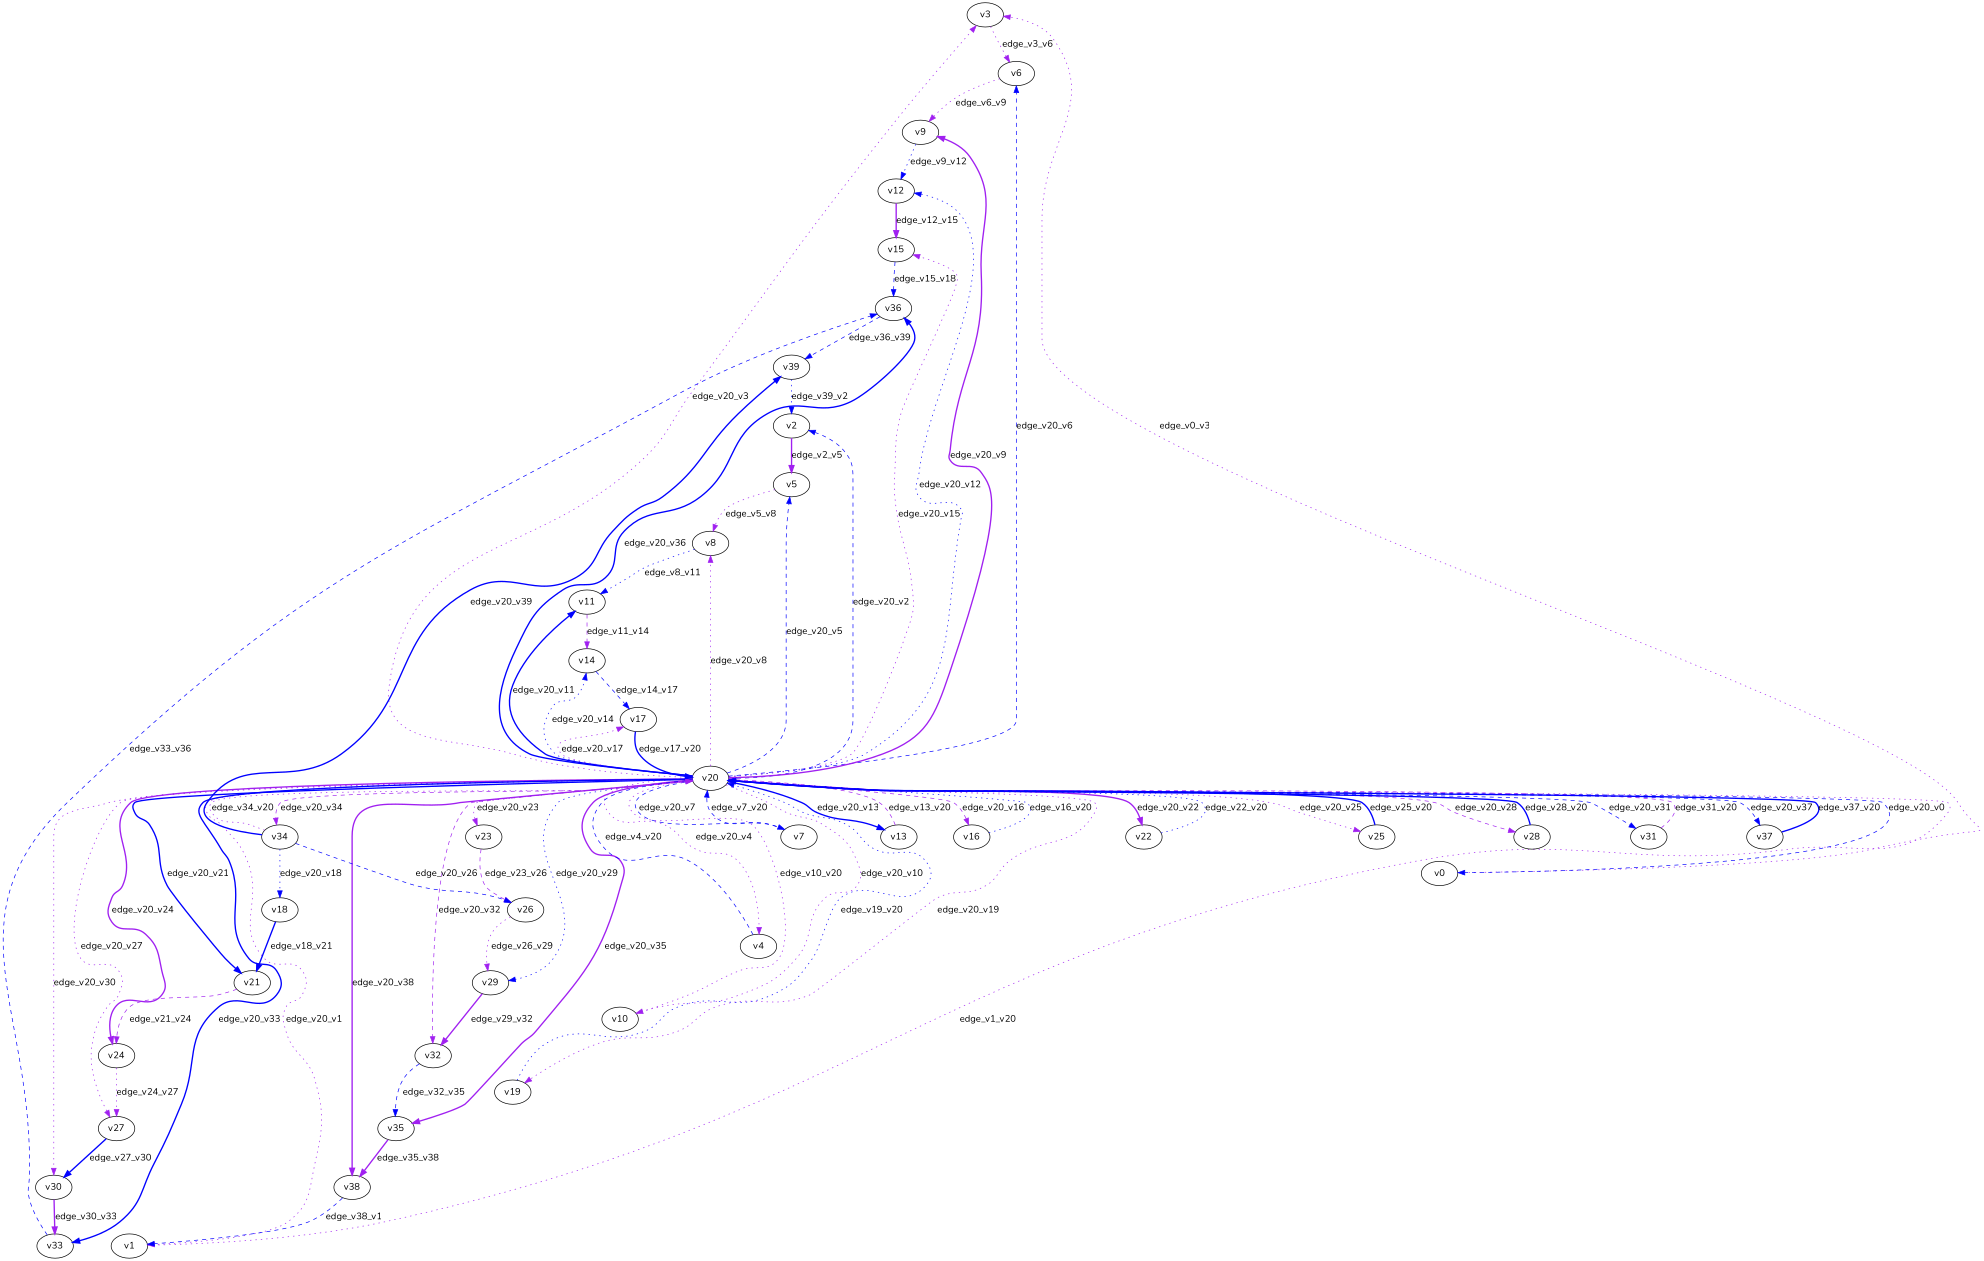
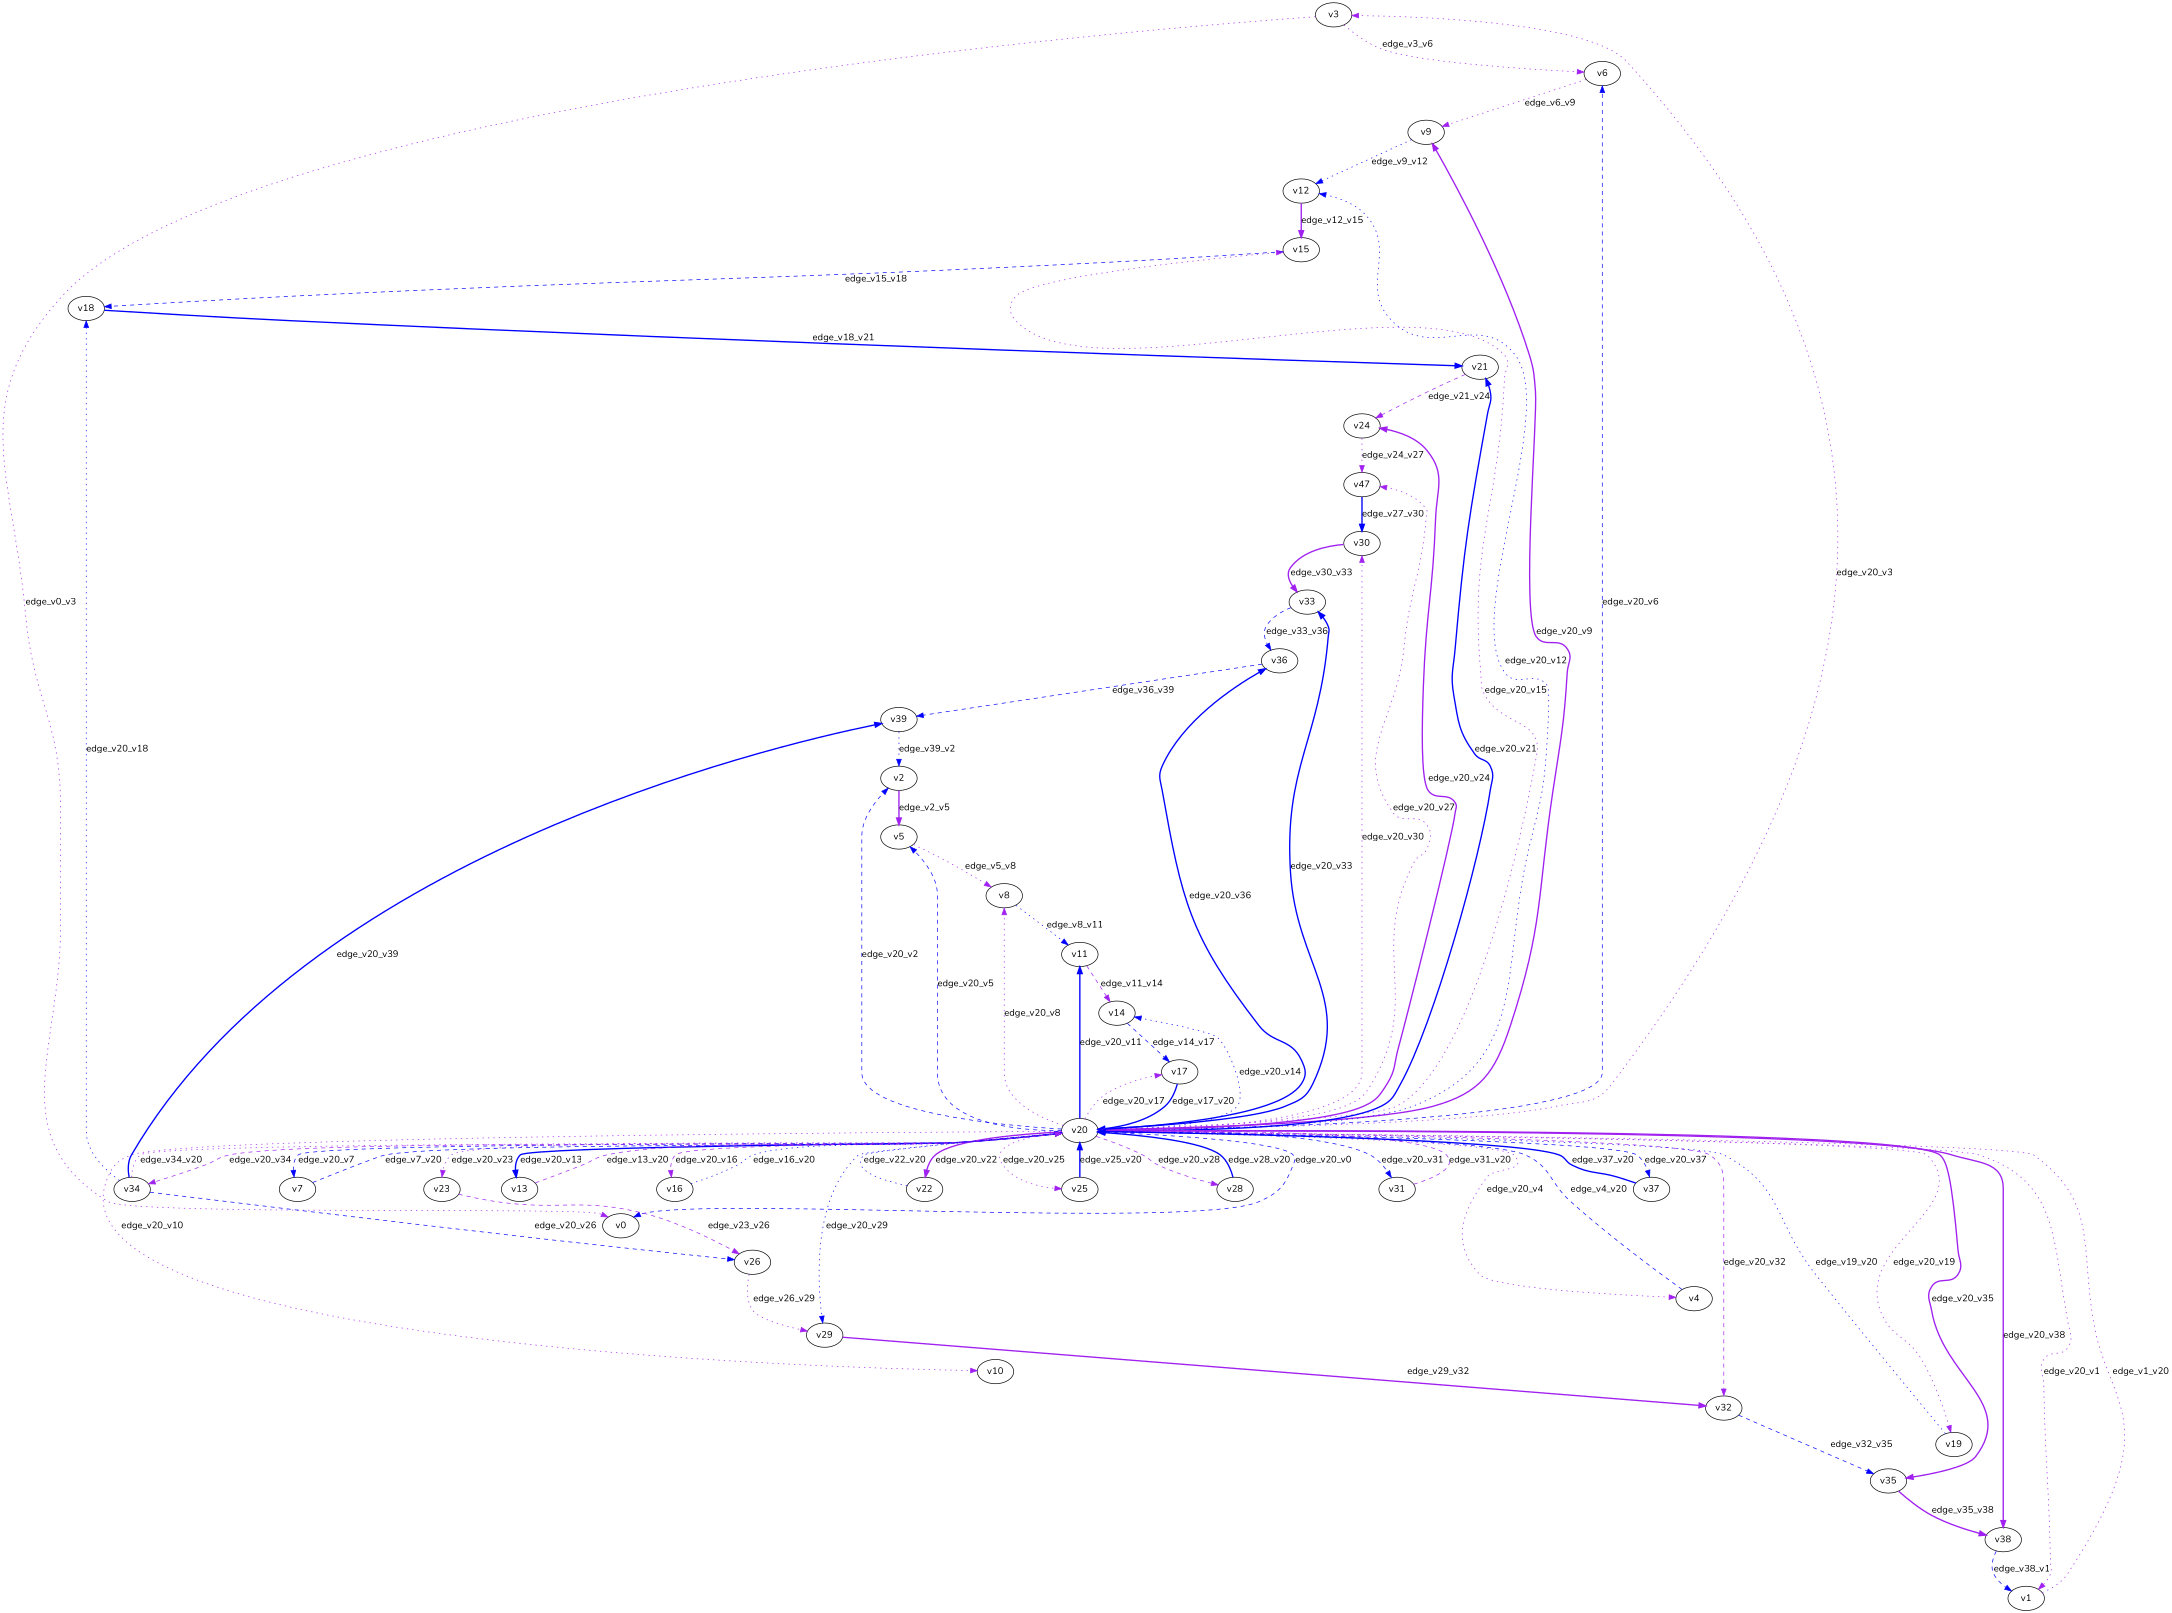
(894, 276) -> (697, 280)
(1586, 620) -> (21, 357)
(775, 869) -> none
(117, 1129) -> (1362, 485)
